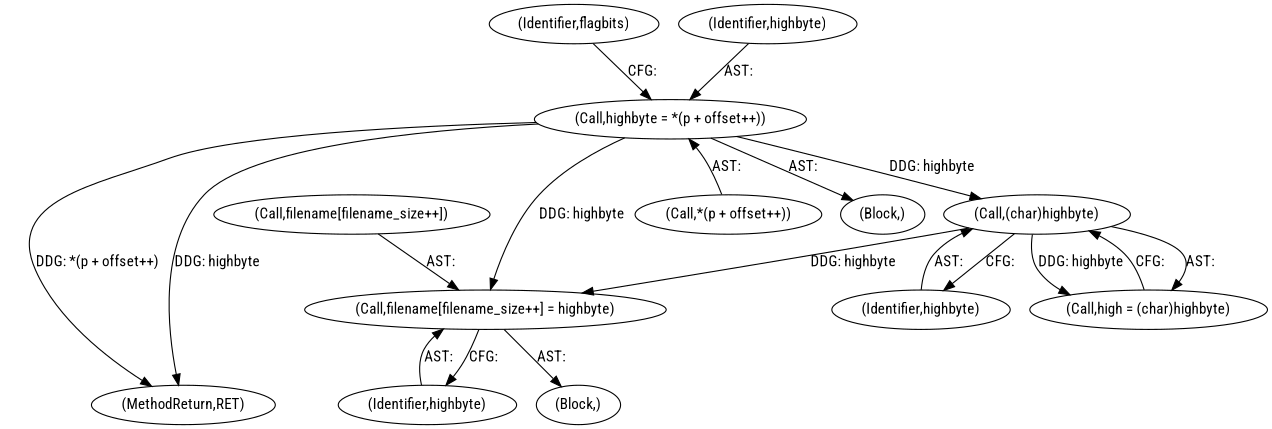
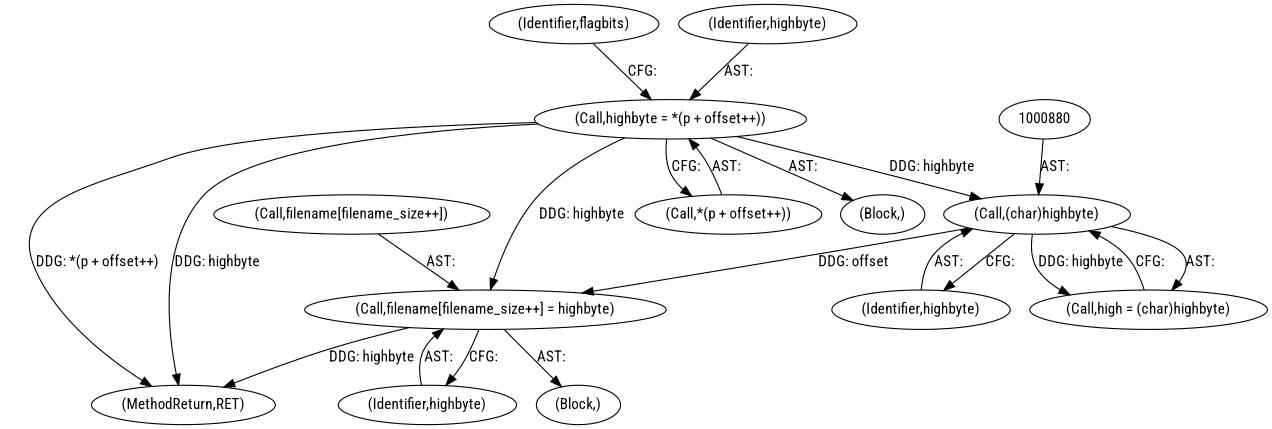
none -> (1045, 119)
none -> (668, 167)
(854, 262) -> (854, 262)
none -> (320, 352)
